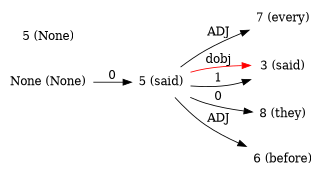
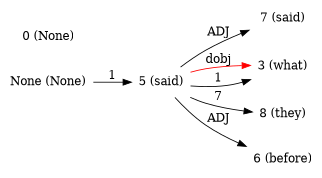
(283, 18) -> (283, 18)
(48, 37) -> (48, 37)
(283, 66) -> (283, 66)
(112, 76) -> (112, 76)
(219, 97) -> (219, 97)
